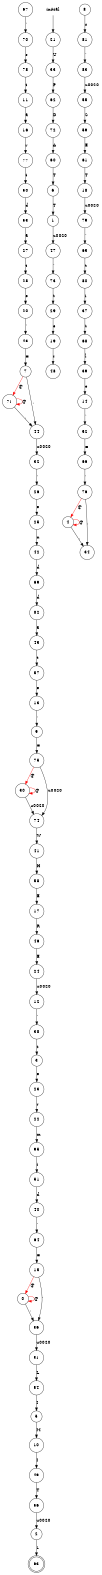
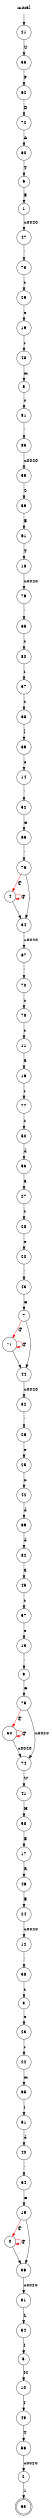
(55, 206) -> (26, 195)
none -> (24, 372)
none -> (24, 939)
